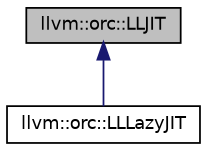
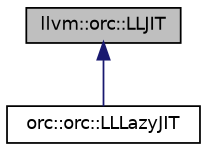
(103, 125) -> (103, 125)
